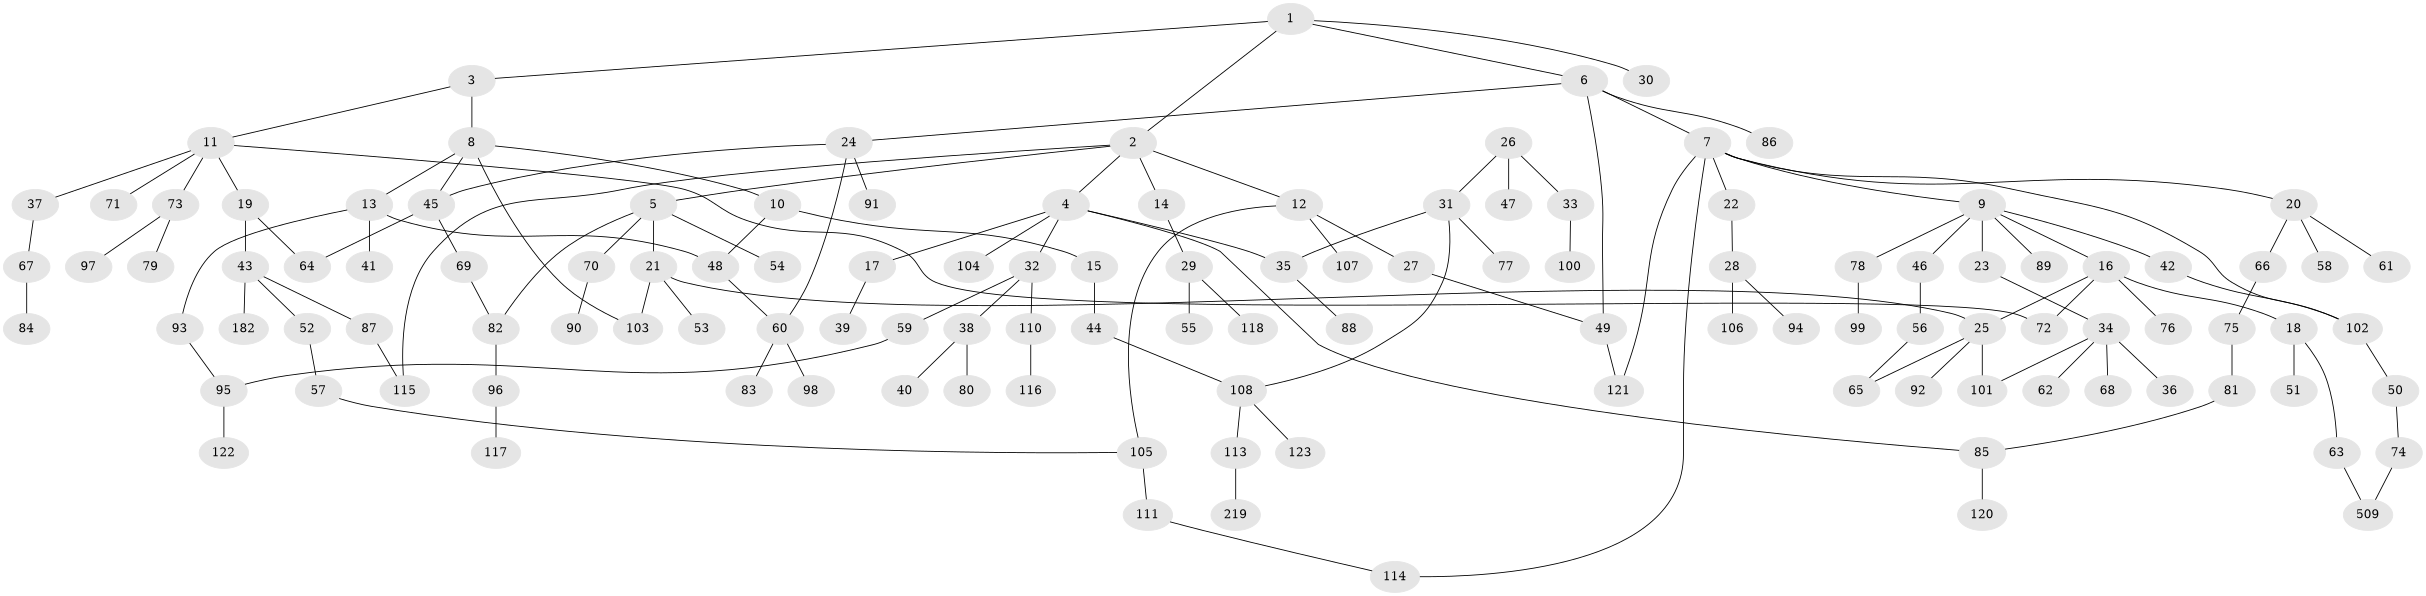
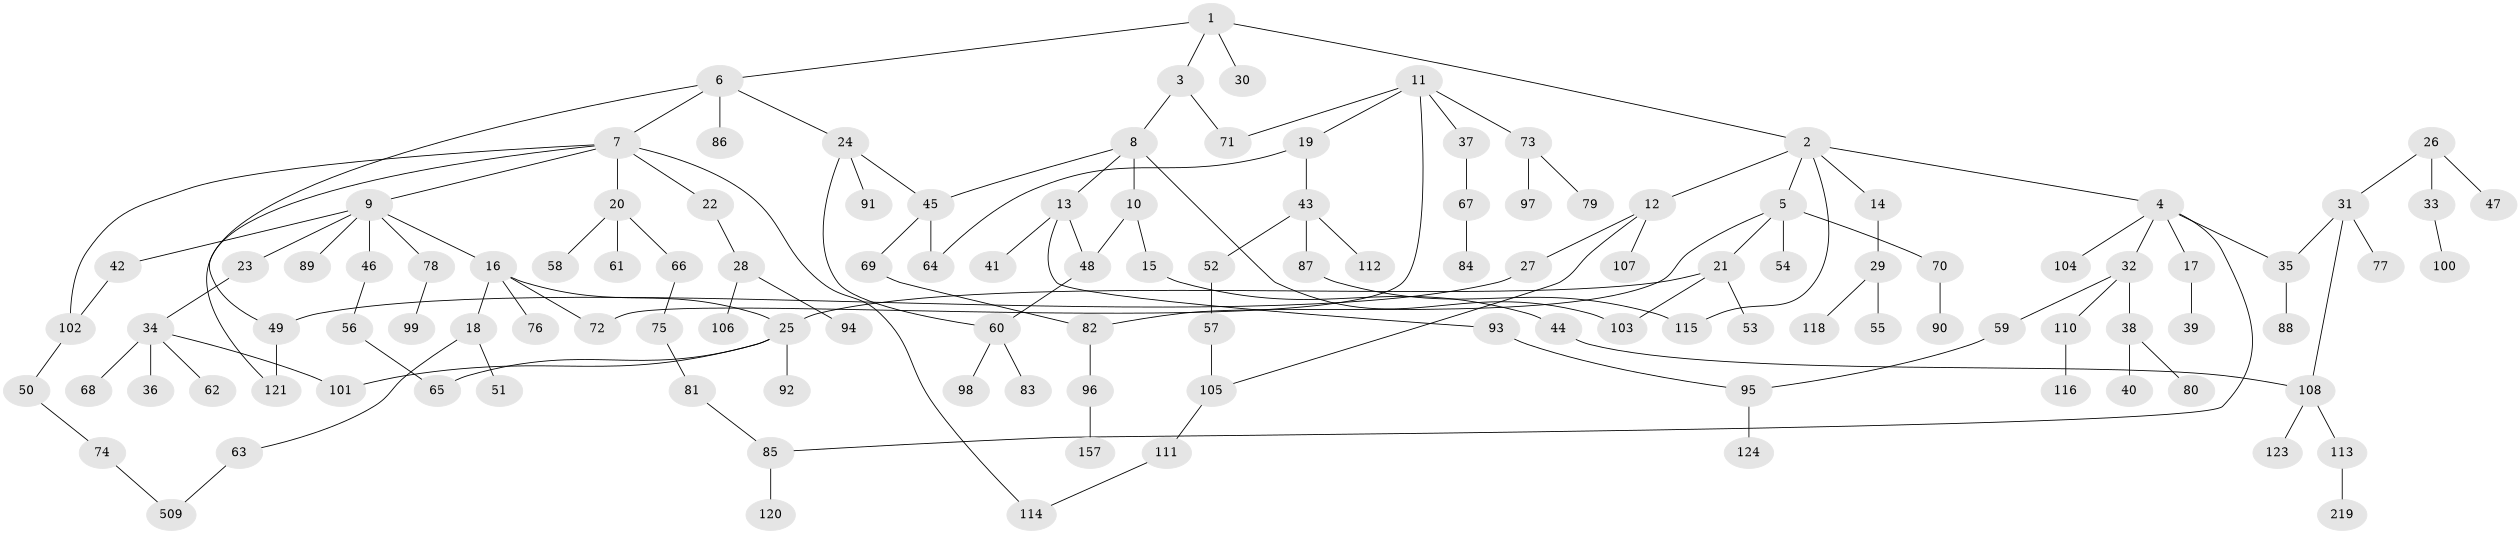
(341, 112) -> (1204, 112)
(244, 329) -> (1370, 267)
(224, 453) -> (1749, 453)
(496, 453) -> (1090, 453)
